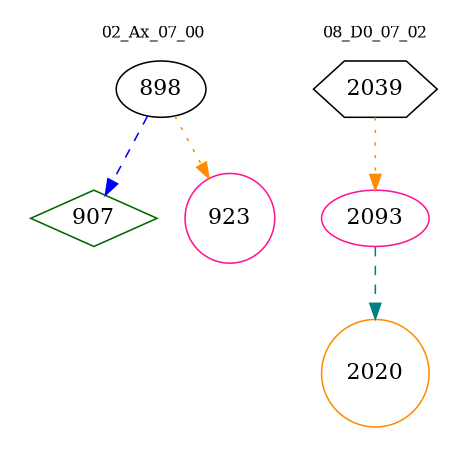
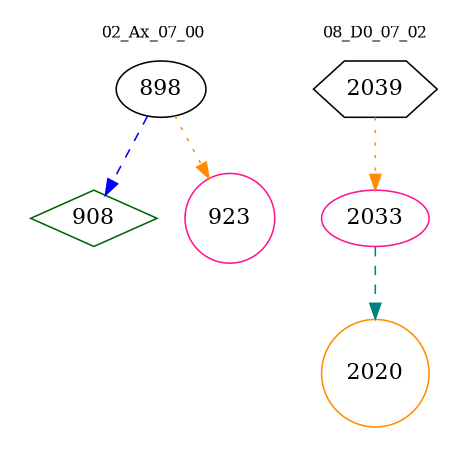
(94, 218) -> (94, 218)
(375, 218) -> (375, 218)
